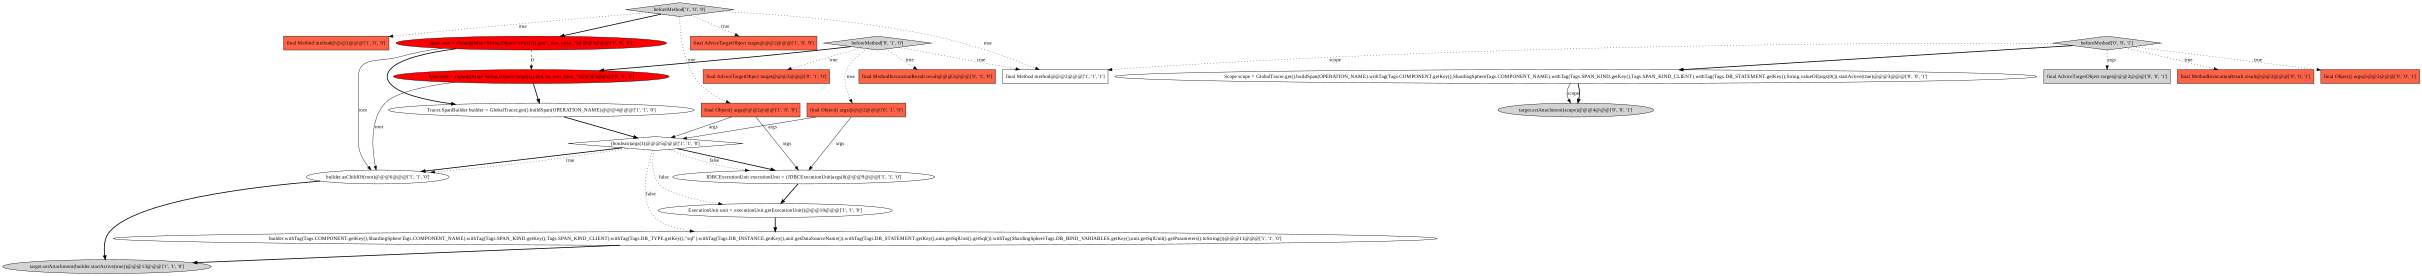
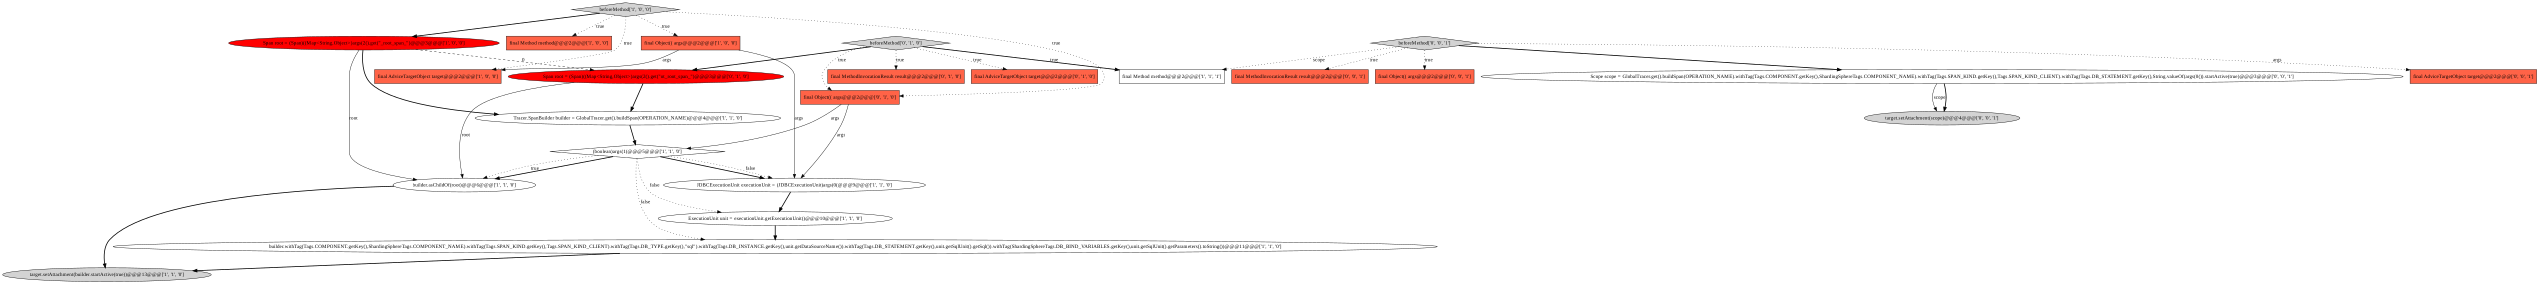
(880, 26) -> (992, 39)
(957, 58) -> (1019, 58)
(2107, 77) -> (2473, 77)
(703, 127) -> (593, 68)
